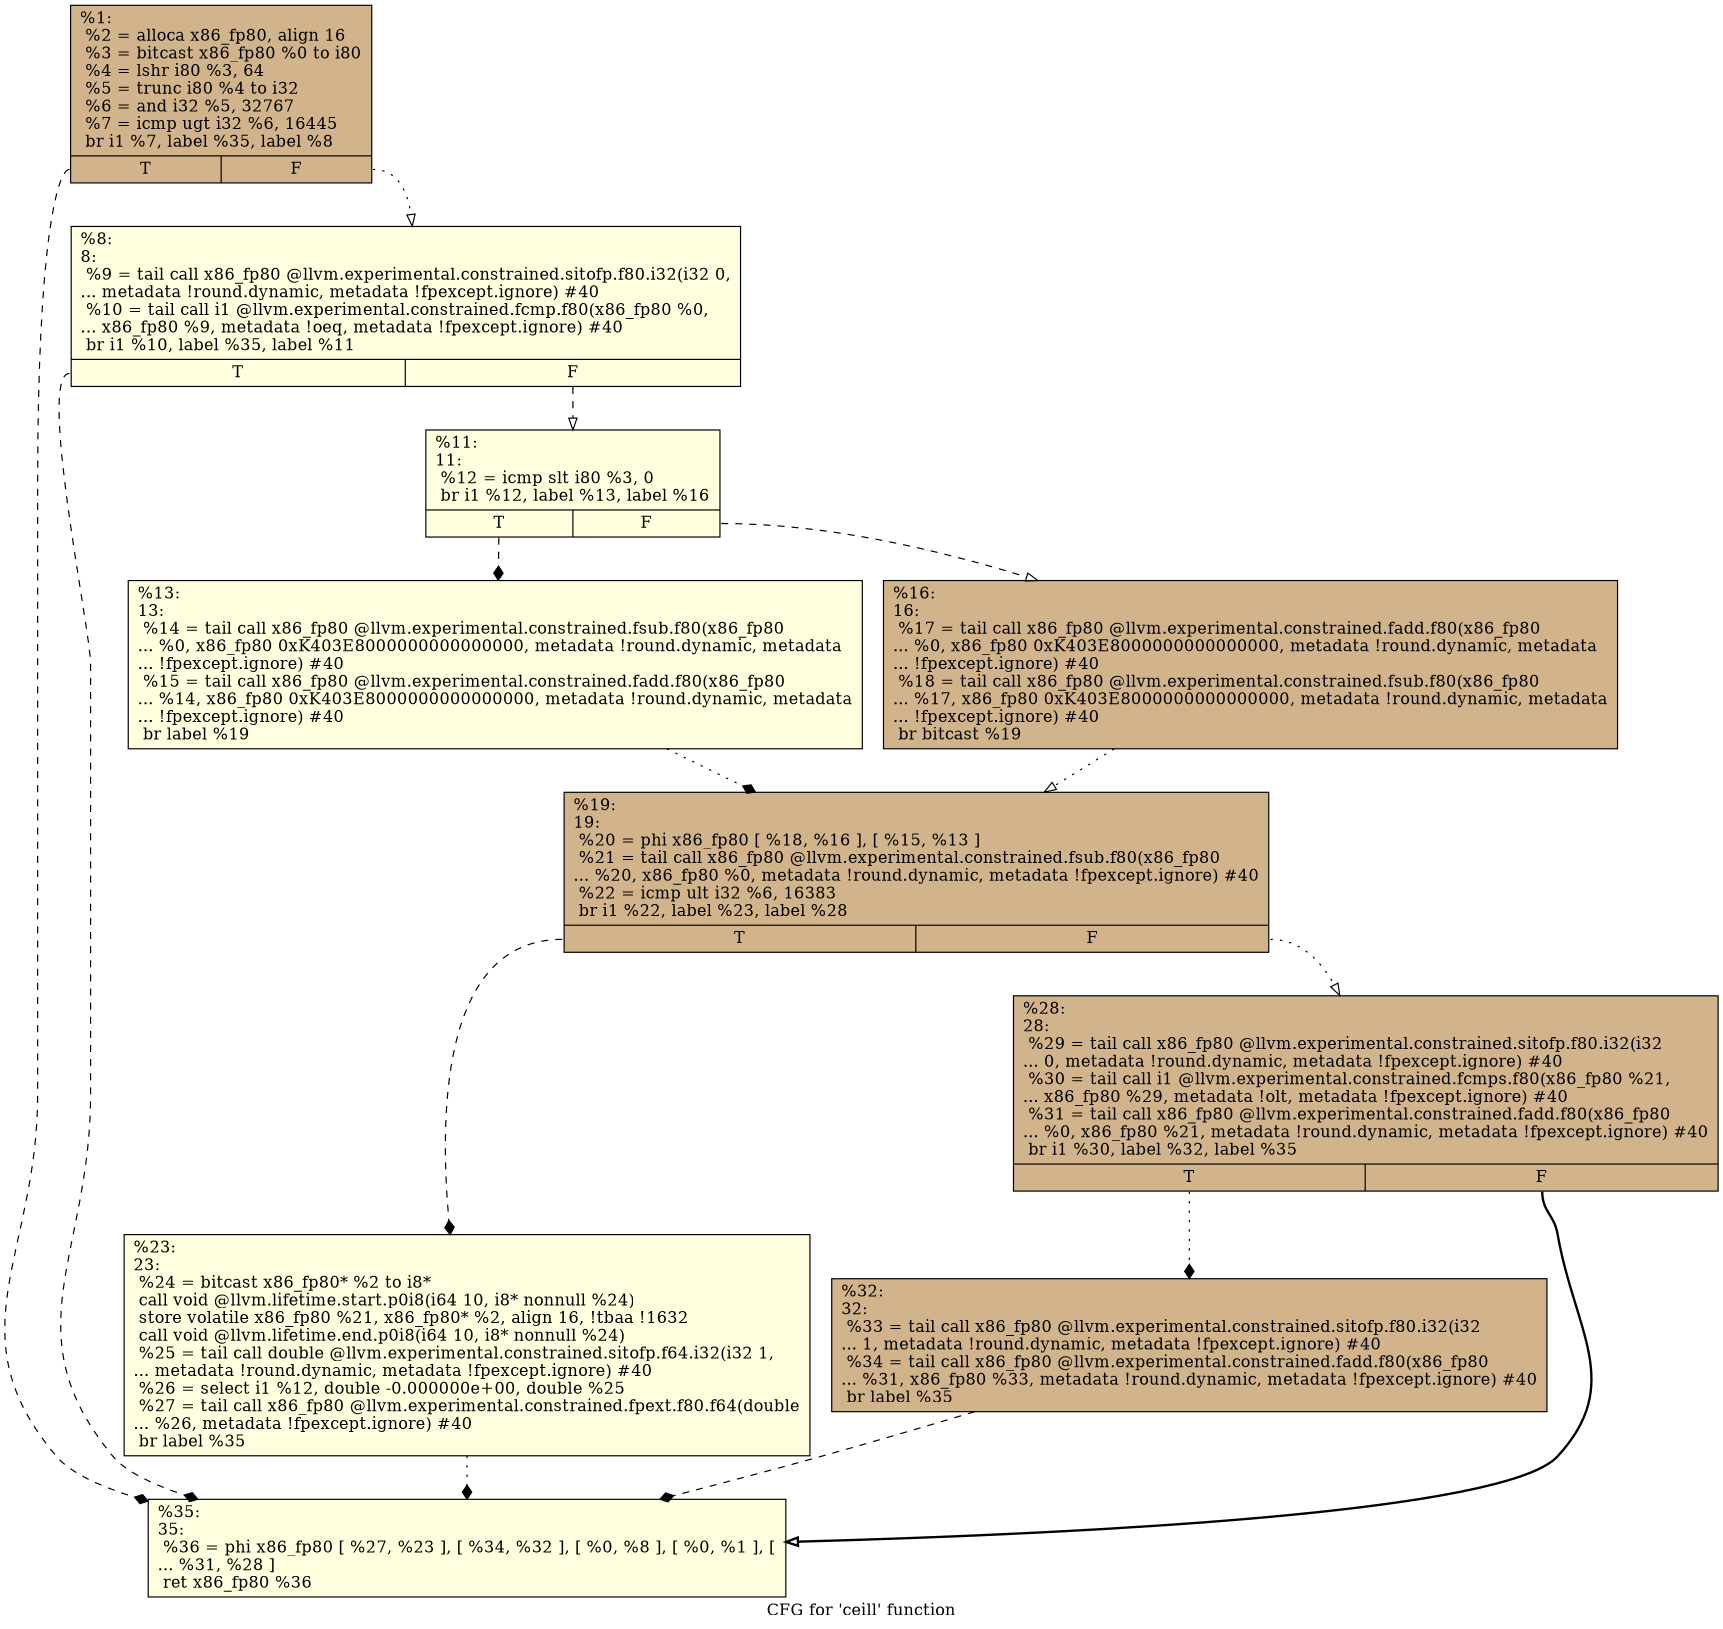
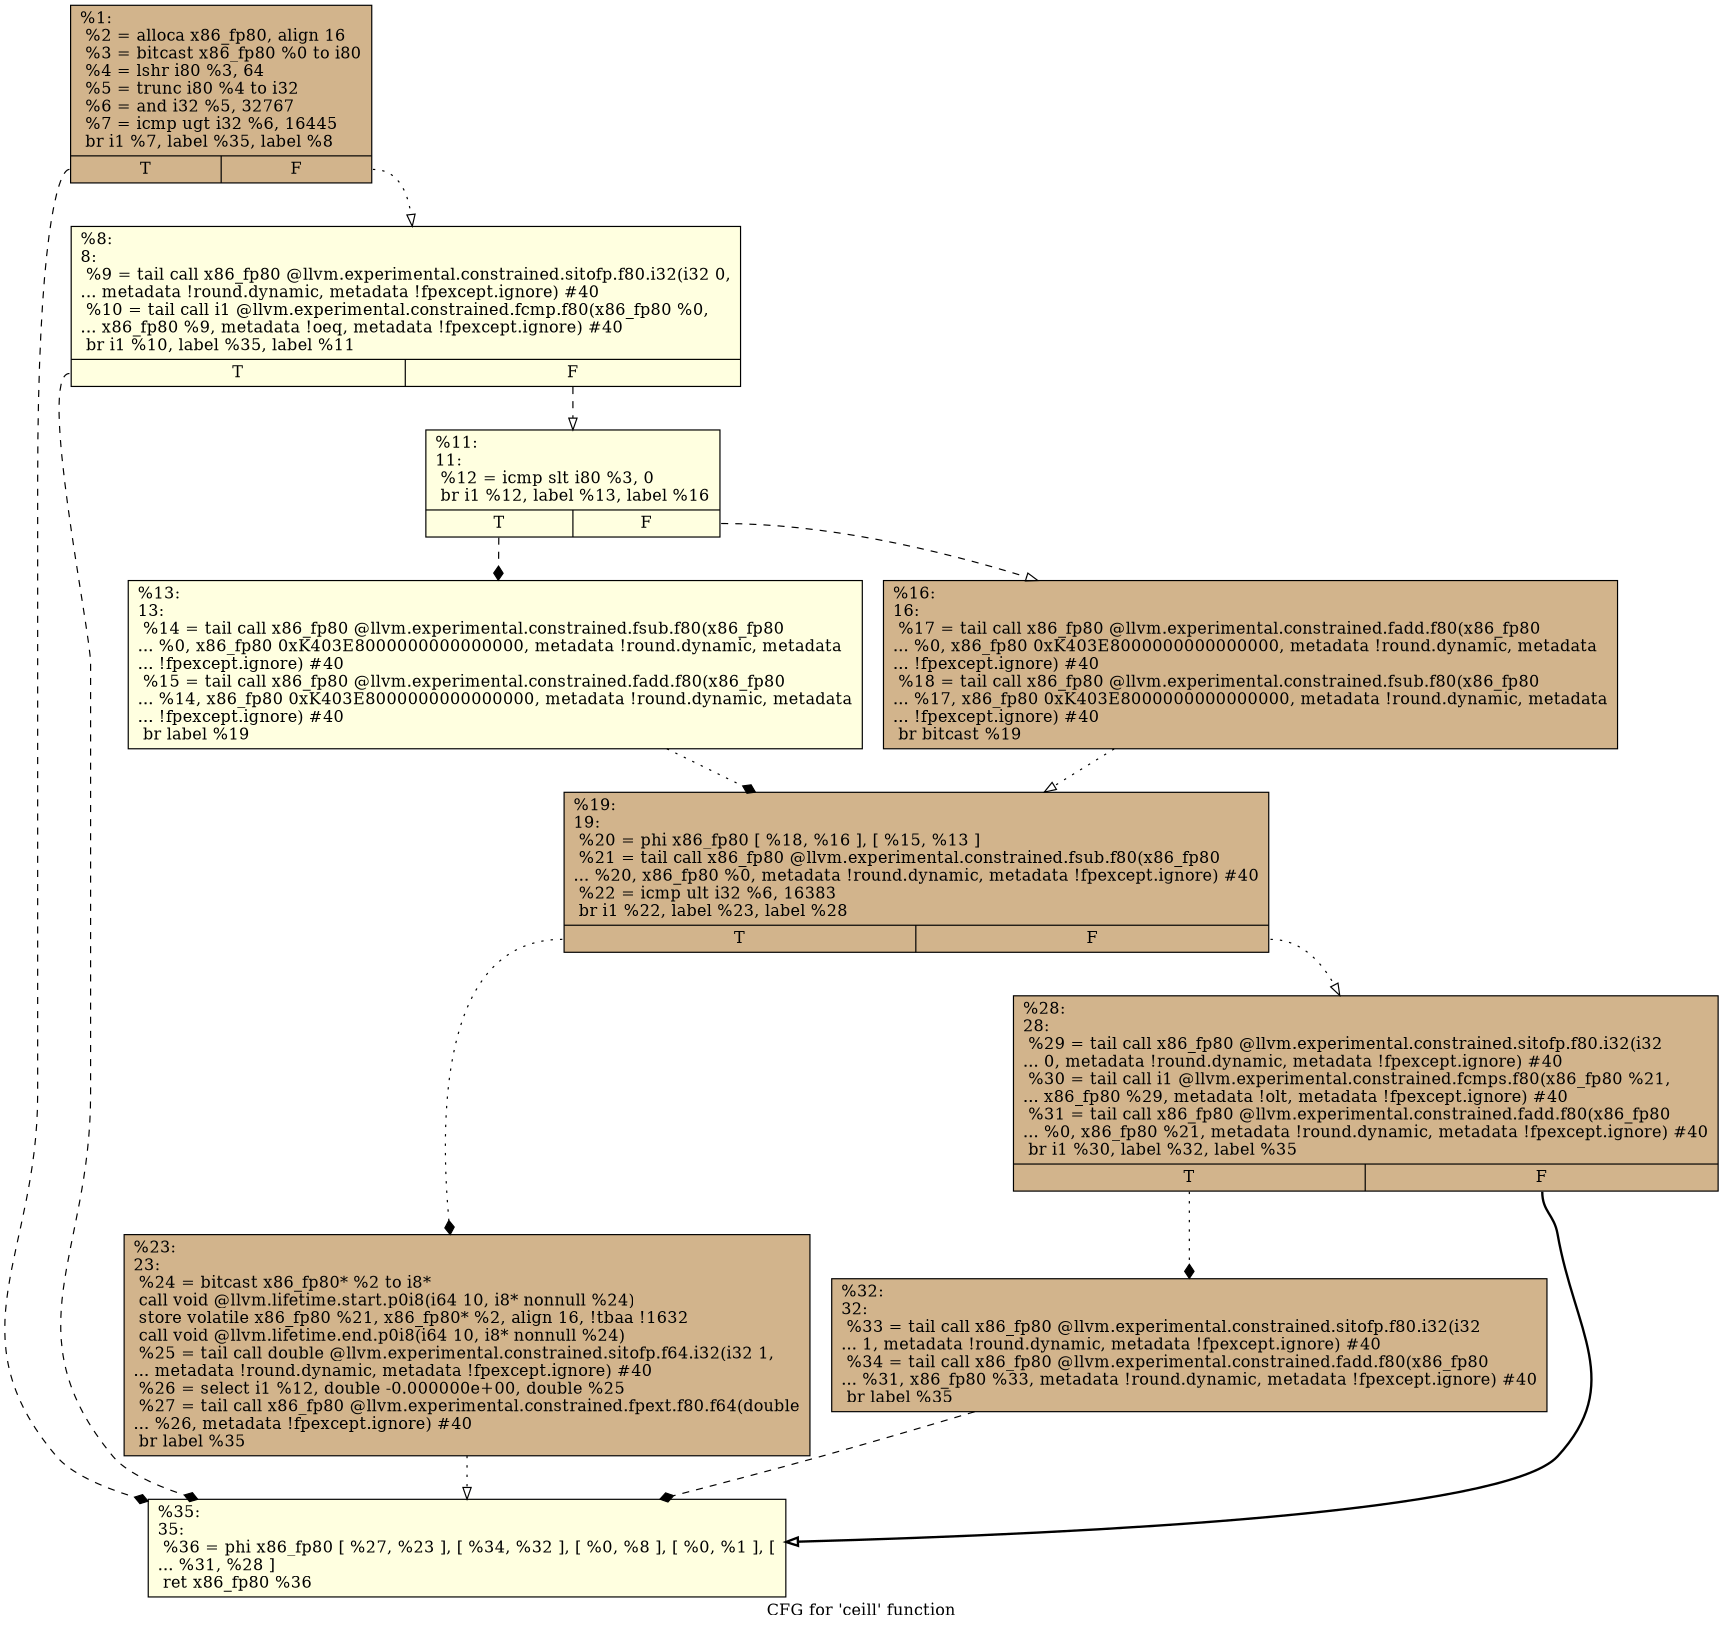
(455, 1051) -> (455, 1051)
(467, 1345) -> (467, 1345)
(467, 1470) -> (467, 1472)
